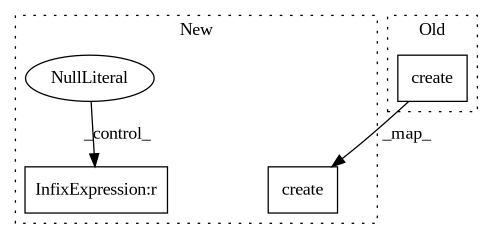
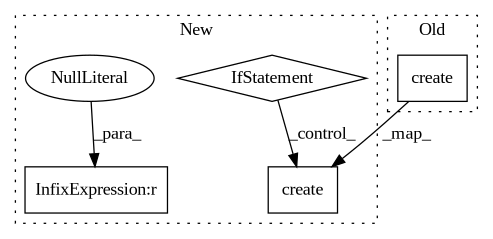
none -> (272, 78)
(117, 134) -> (117, 134)
